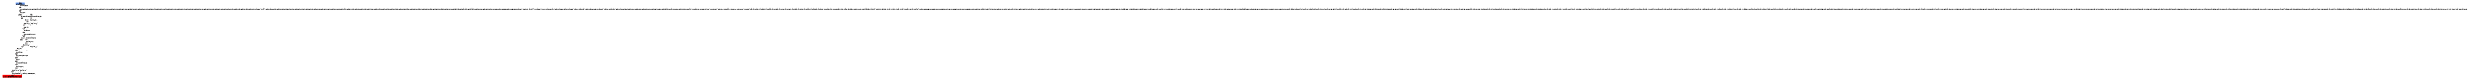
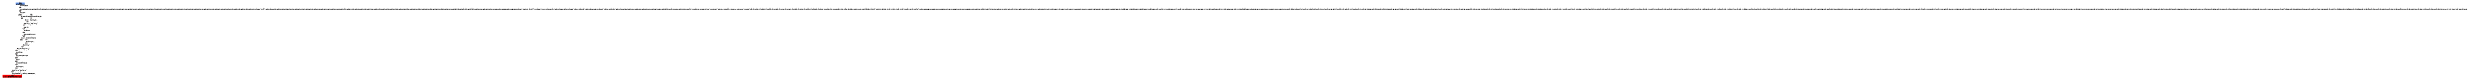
(30, 42) -> (30, 42)
(30, 47) -> (23, 50)
